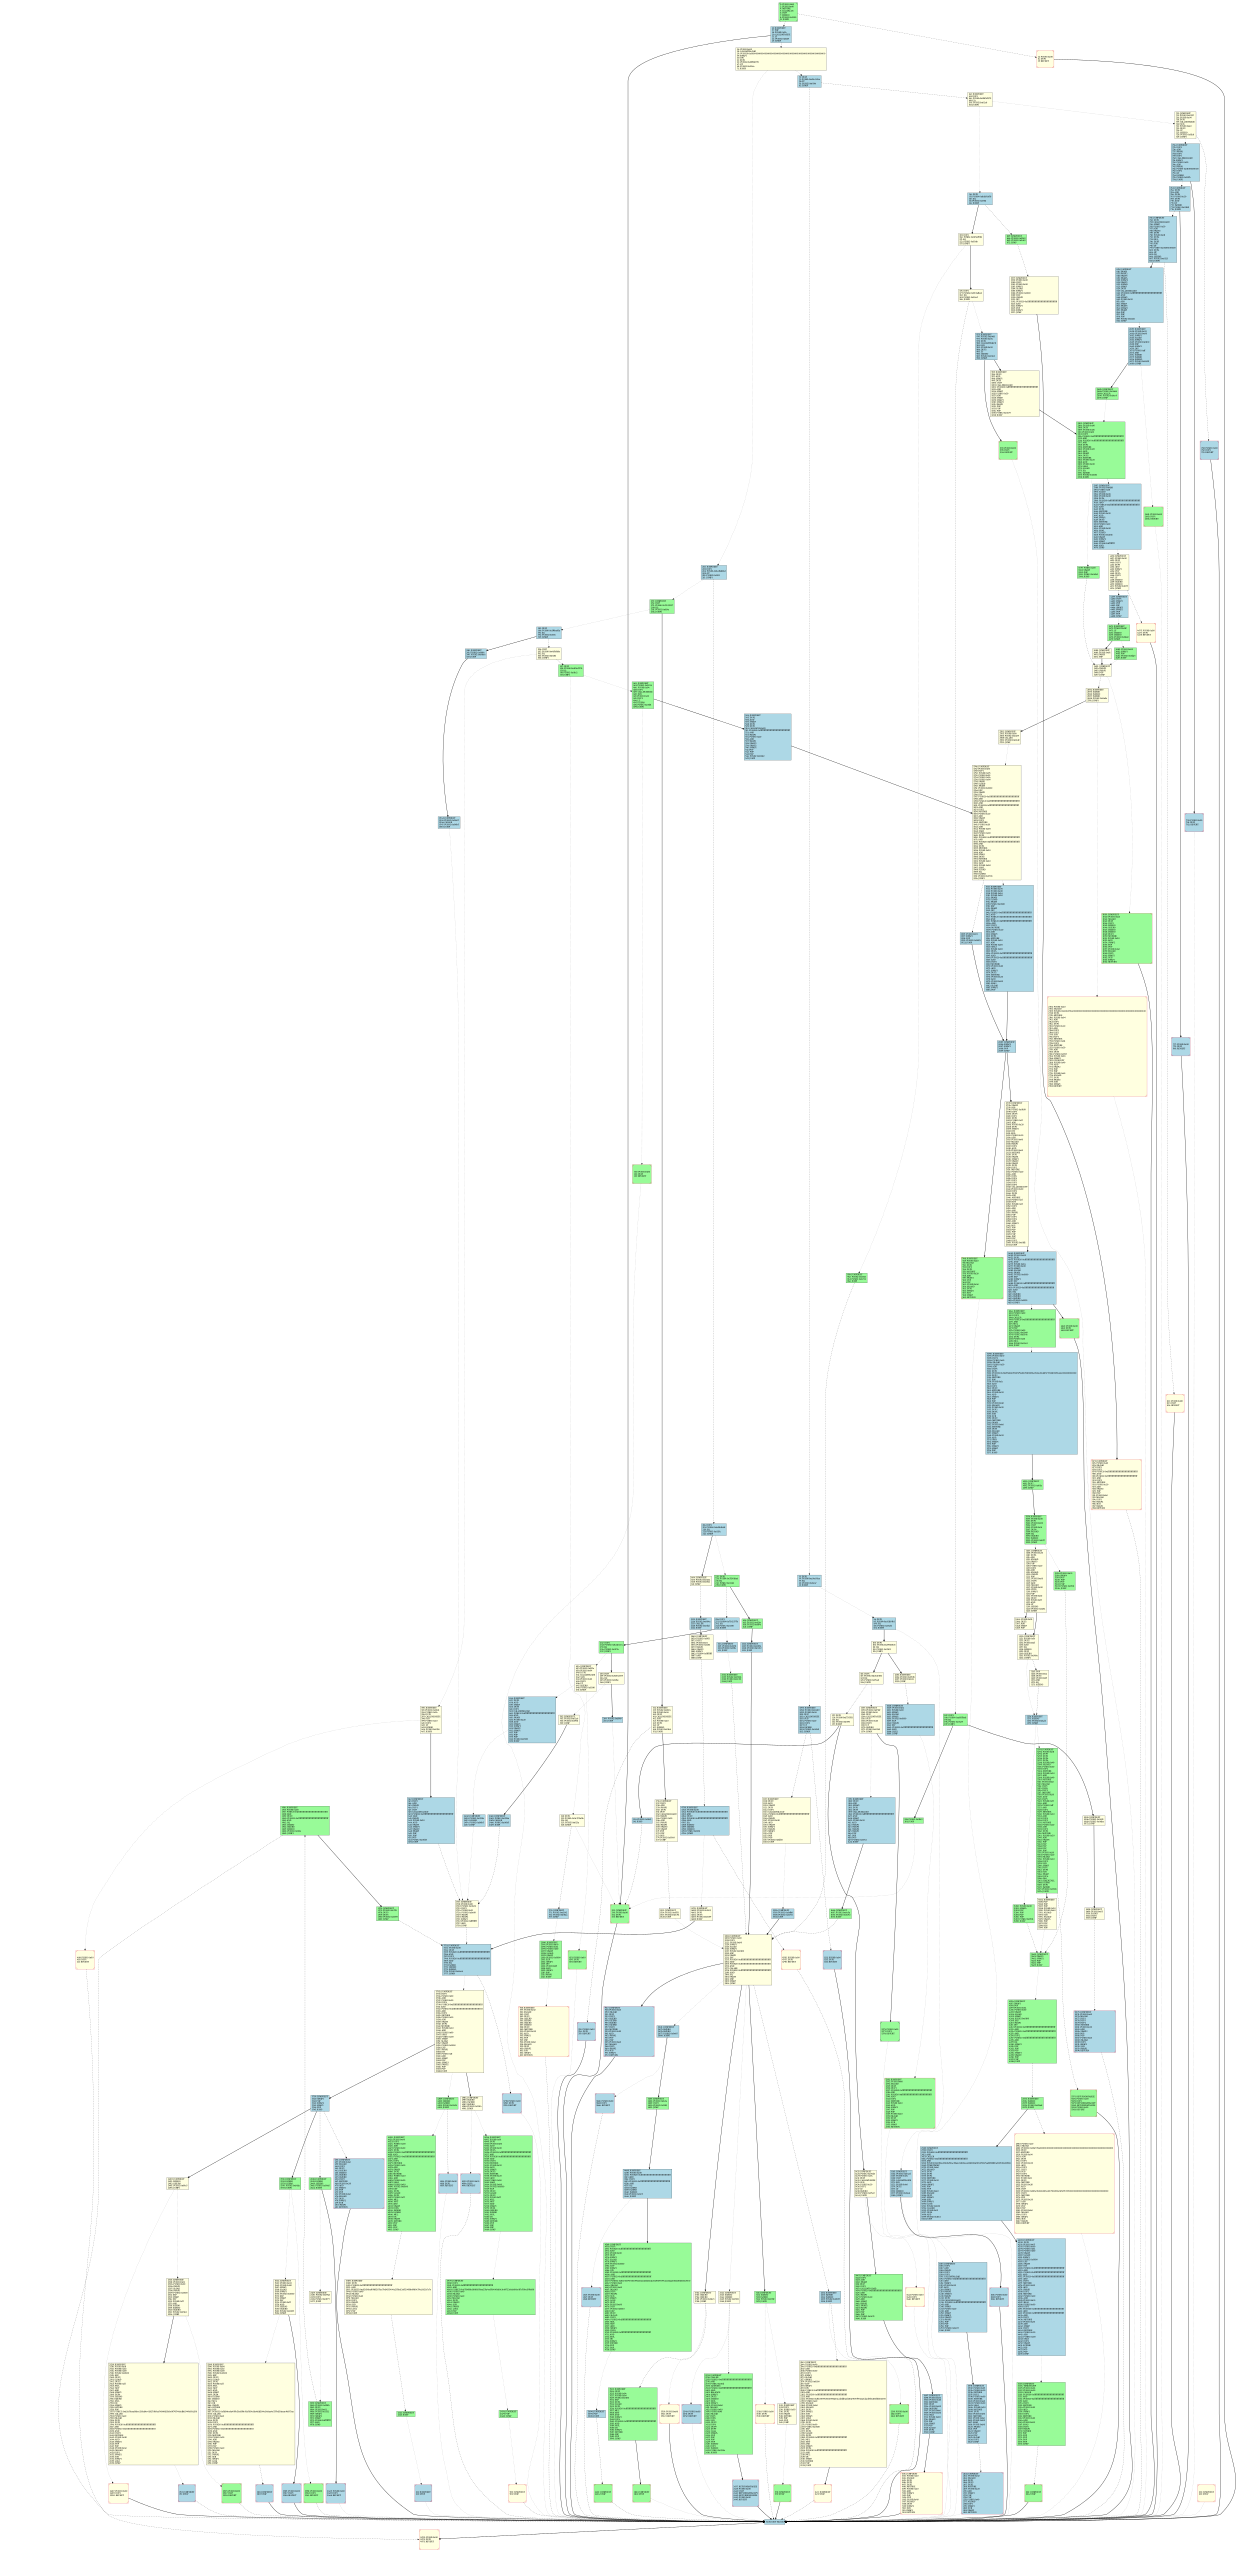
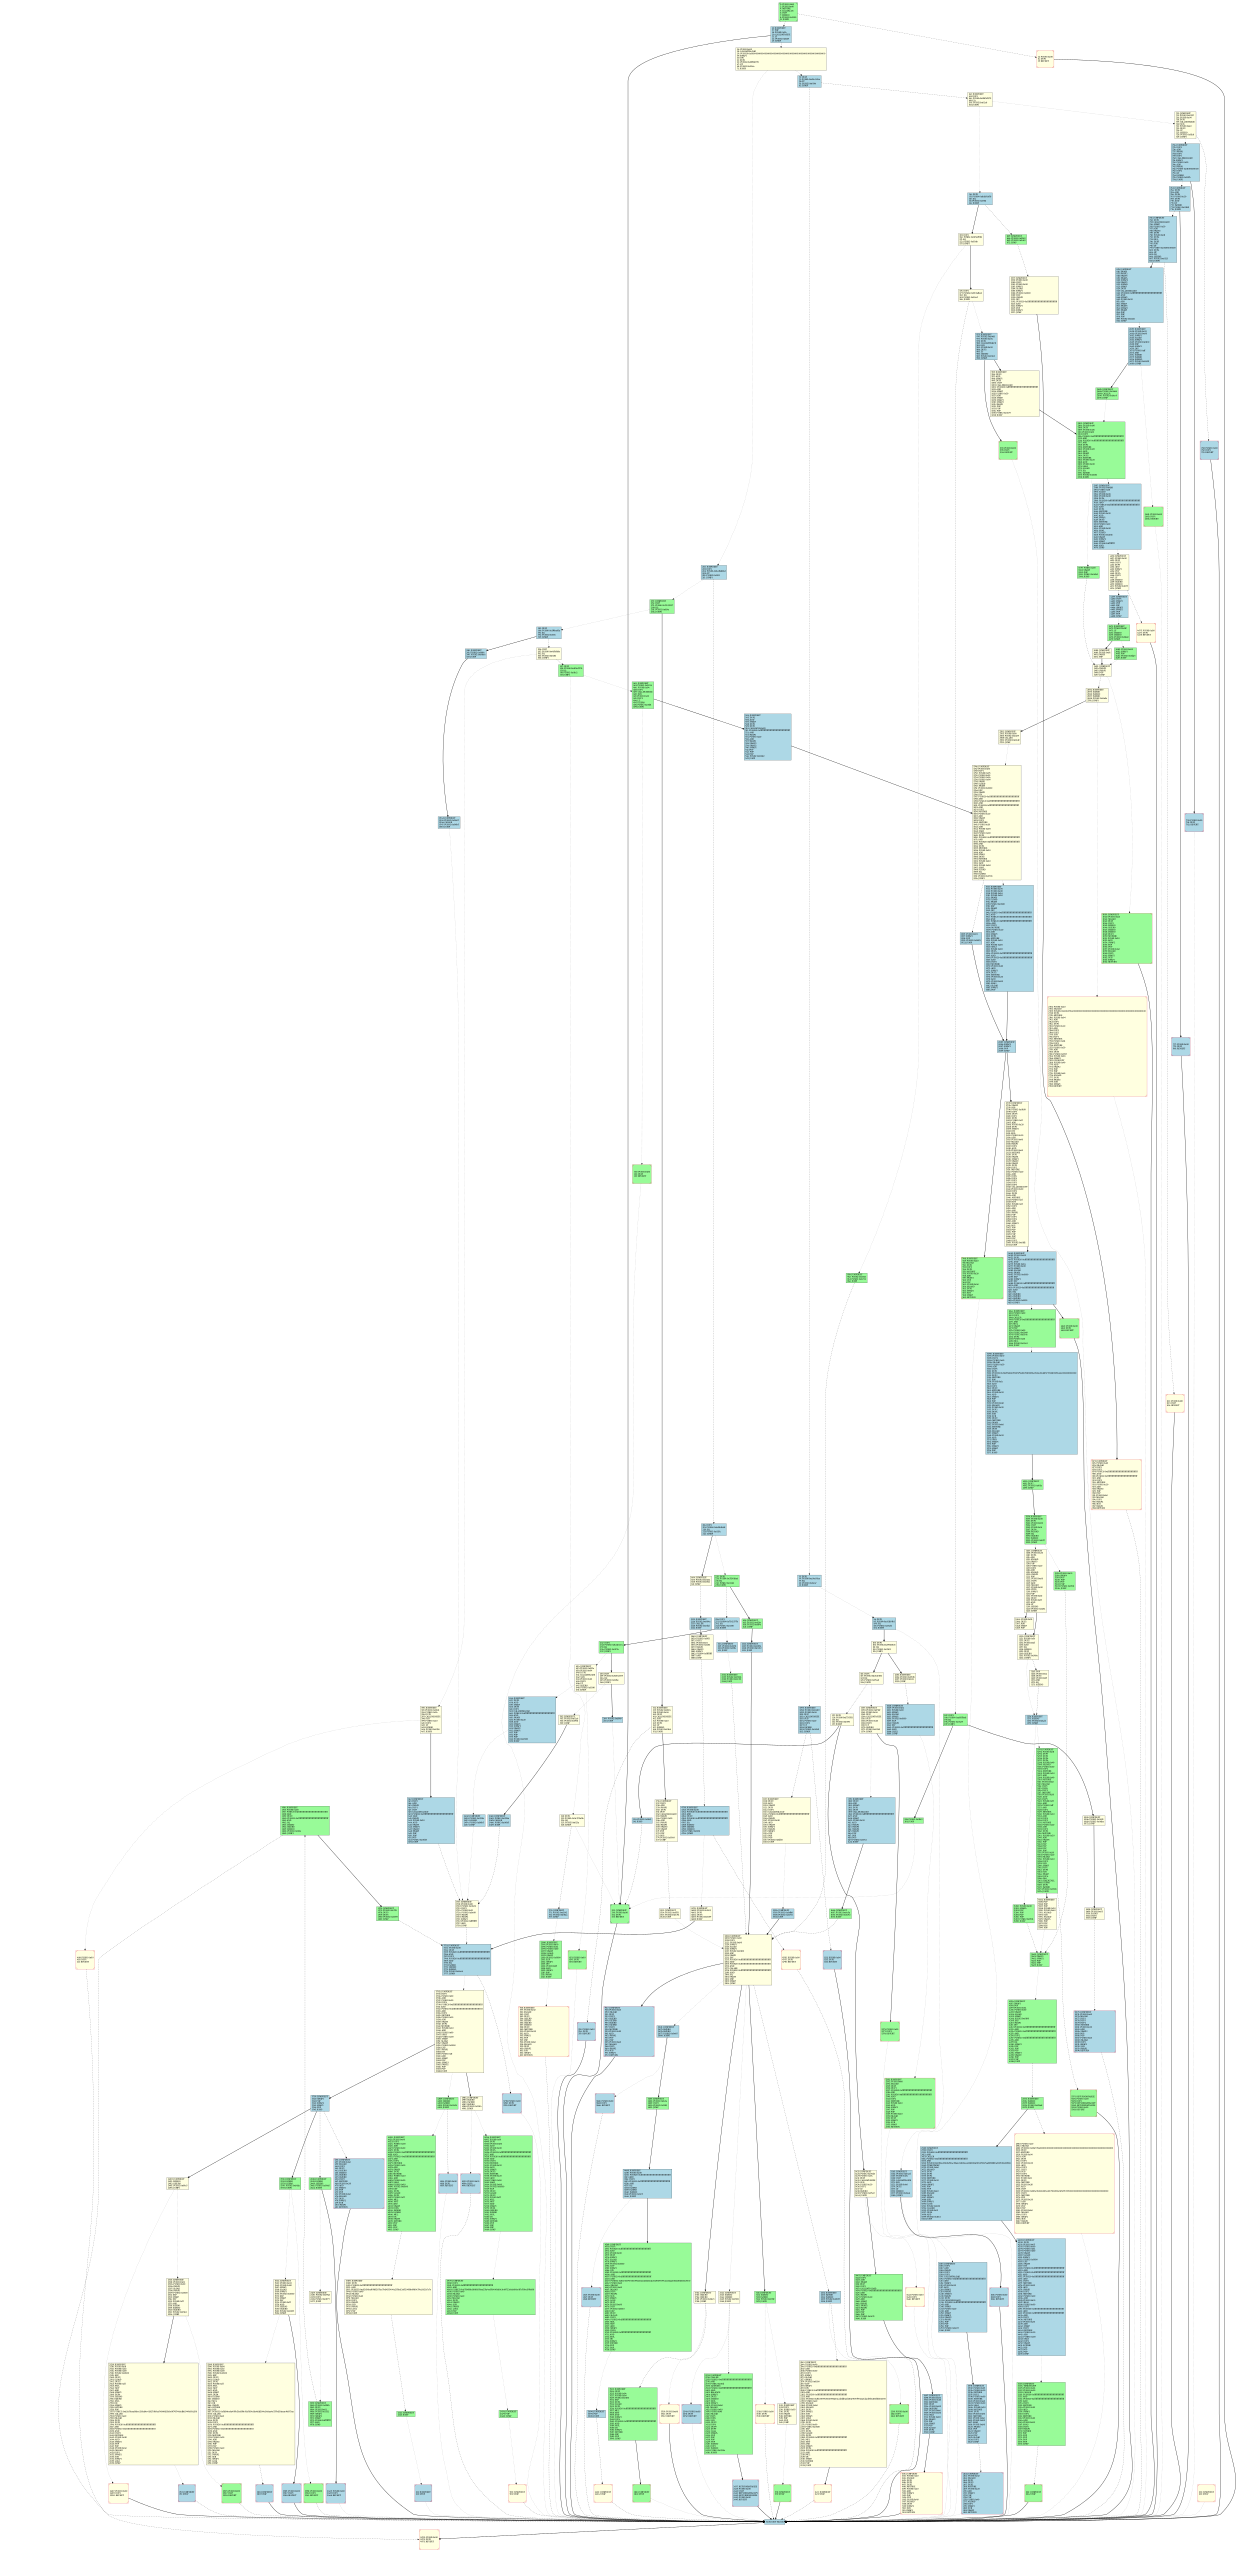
(620, 1914) -> (620, 1914)
(890, 2032) -> (890, 2032)
(603, 2493) -> (603, 2493)
